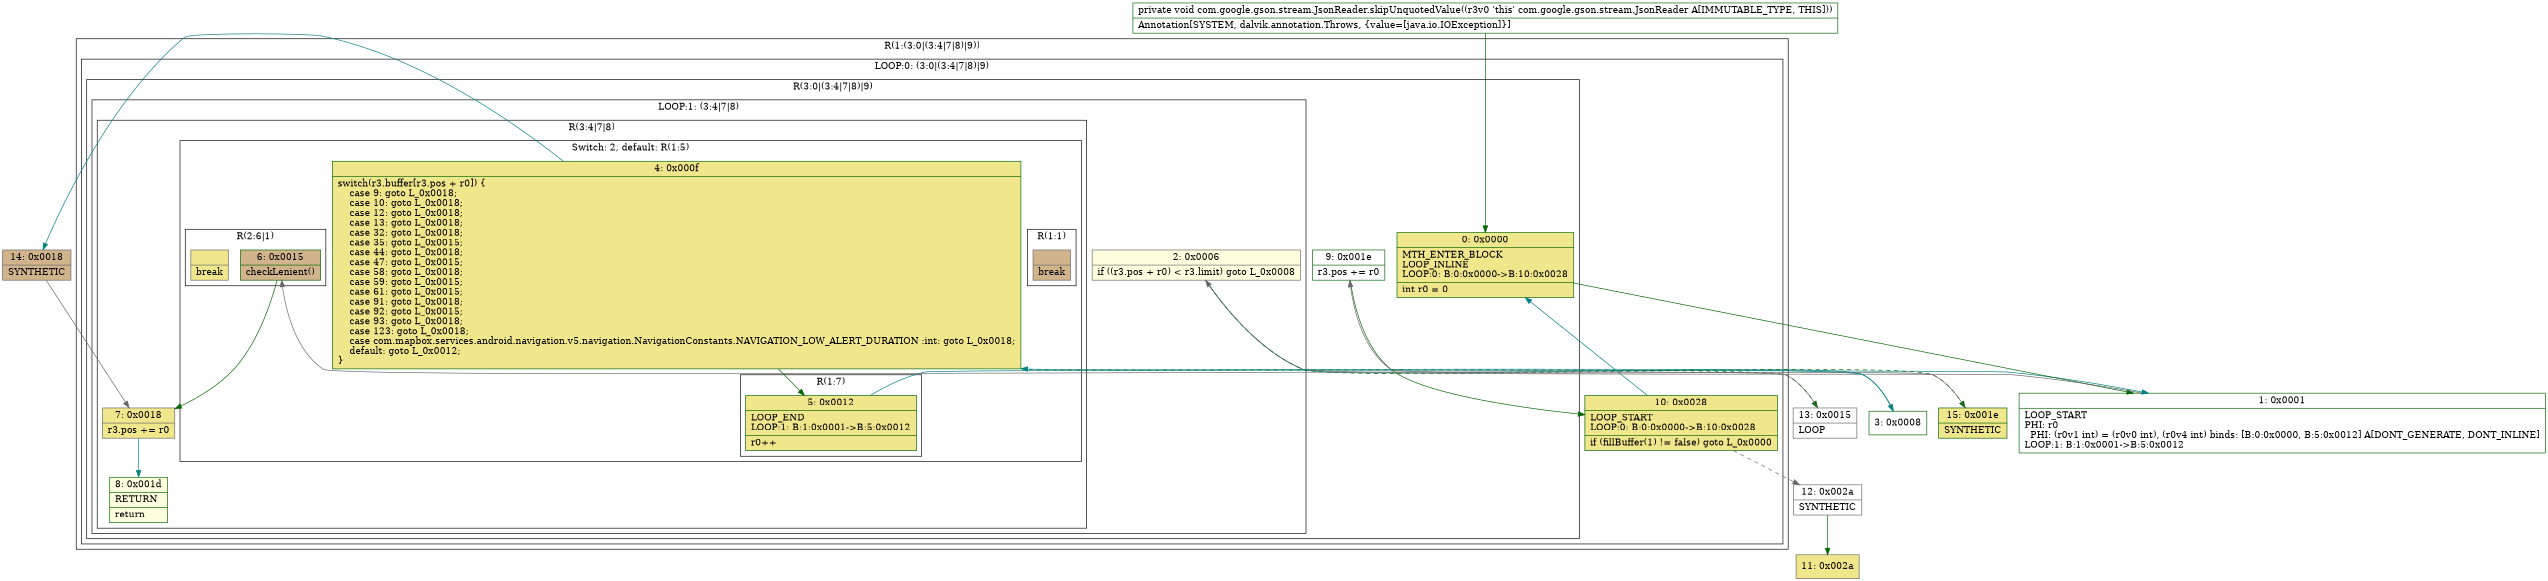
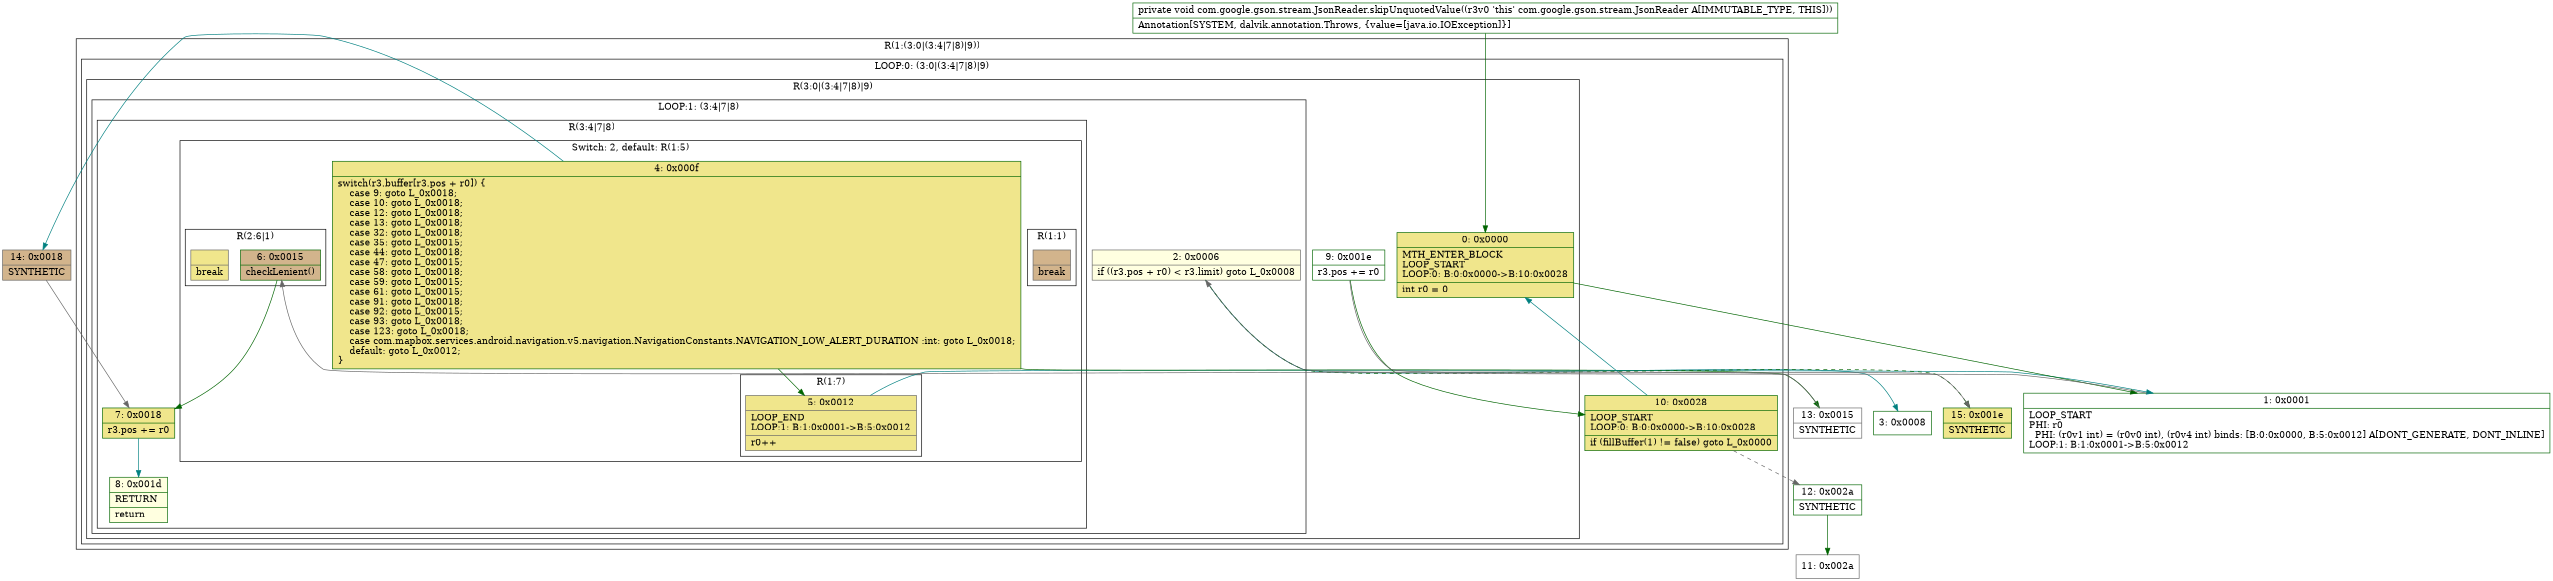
(1436, 265) -> (1434, 265)
(1470, 369) -> none
(1423, 370) -> (1424, 370)
(1638, 373) -> (1634, 373)
(139, 423) -> (139, 423)
(831, 423) -> (831, 423)
(1812, 430) -> (1828, 430)
(1828, 500) -> (1828, 500)
(1828, 567) -> (1828, 567)
